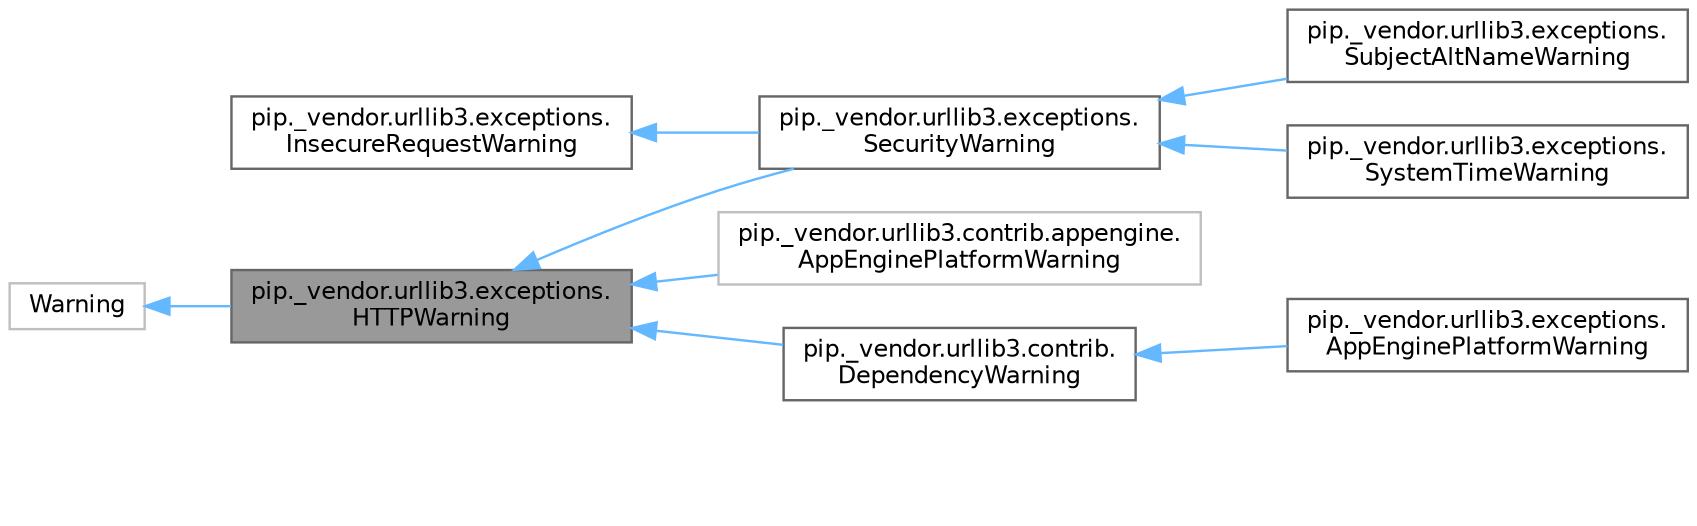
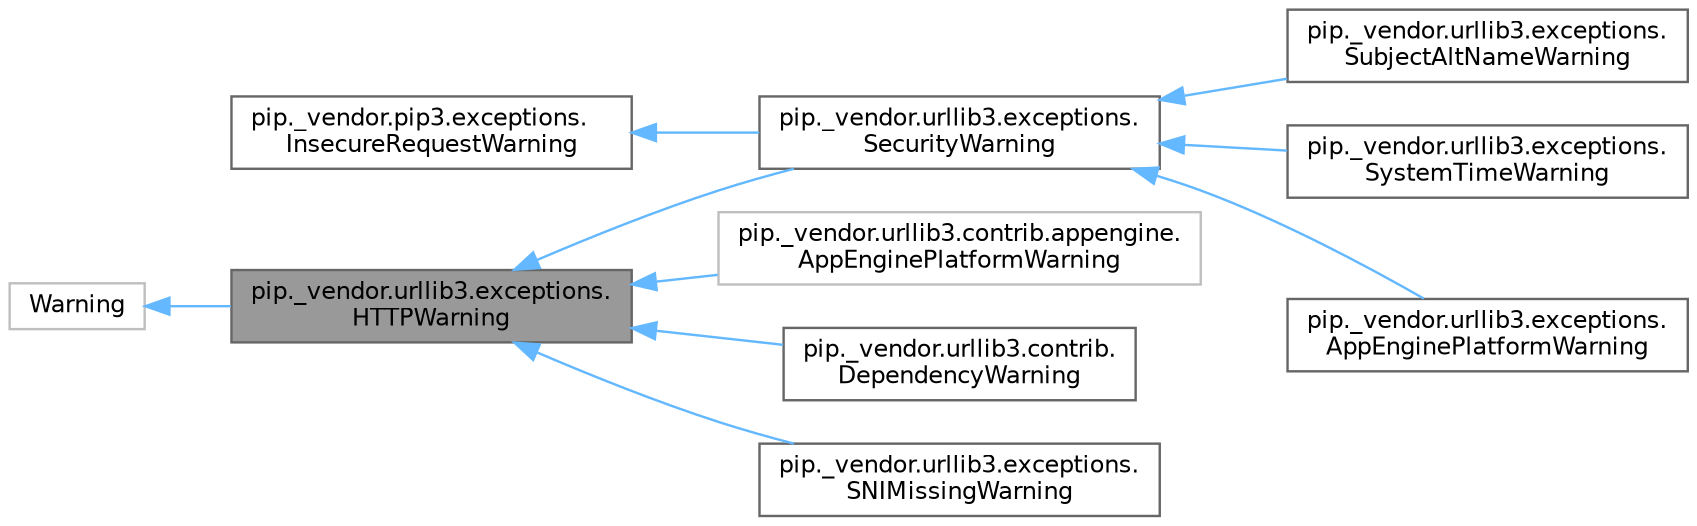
(432, 133) -> (432, 133)
(1224, 350) -> (1293, 230)
none -> (960, 480)
